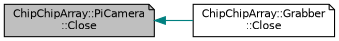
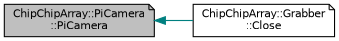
(79, 21) -> (79, 21)
